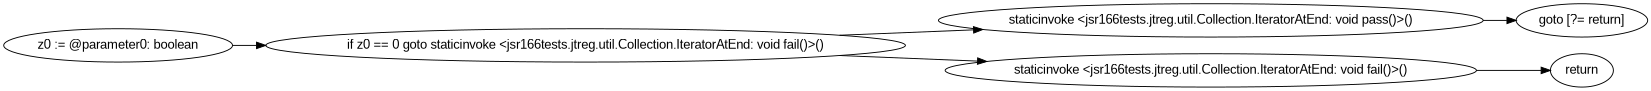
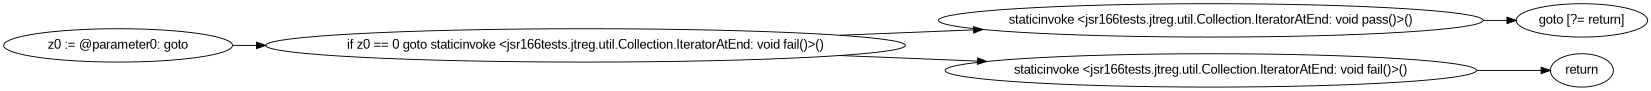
(118, 45) -> (118, 45)
